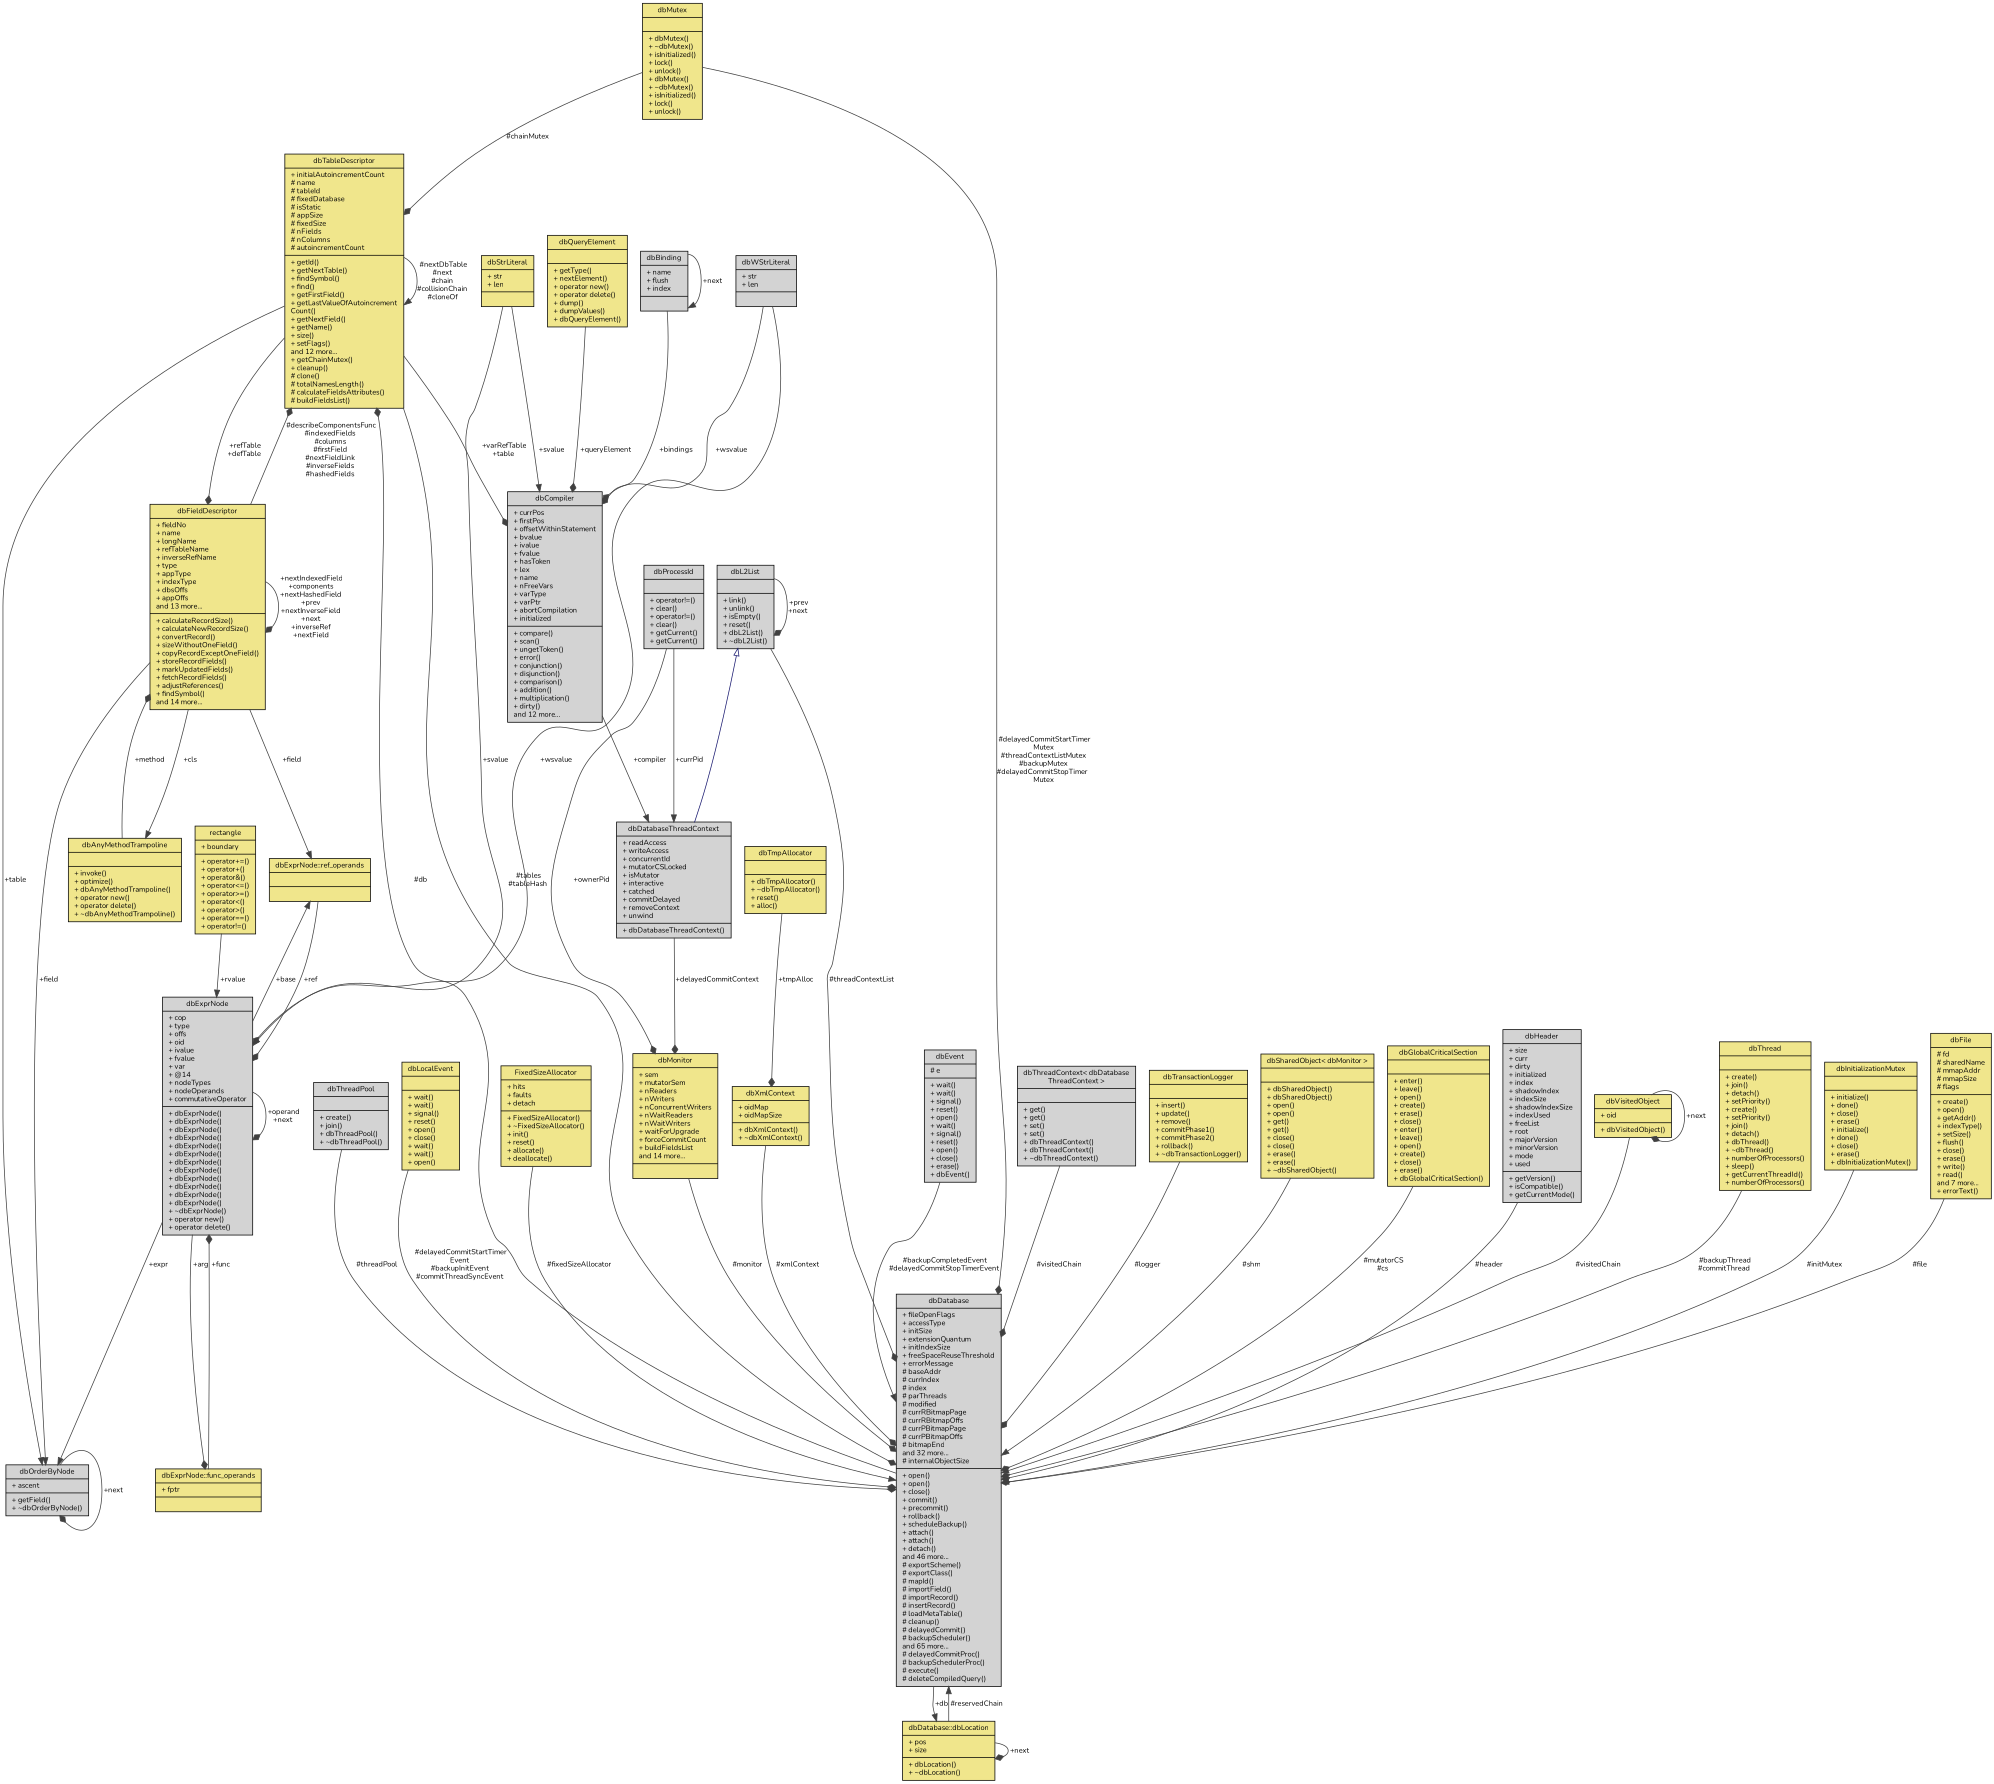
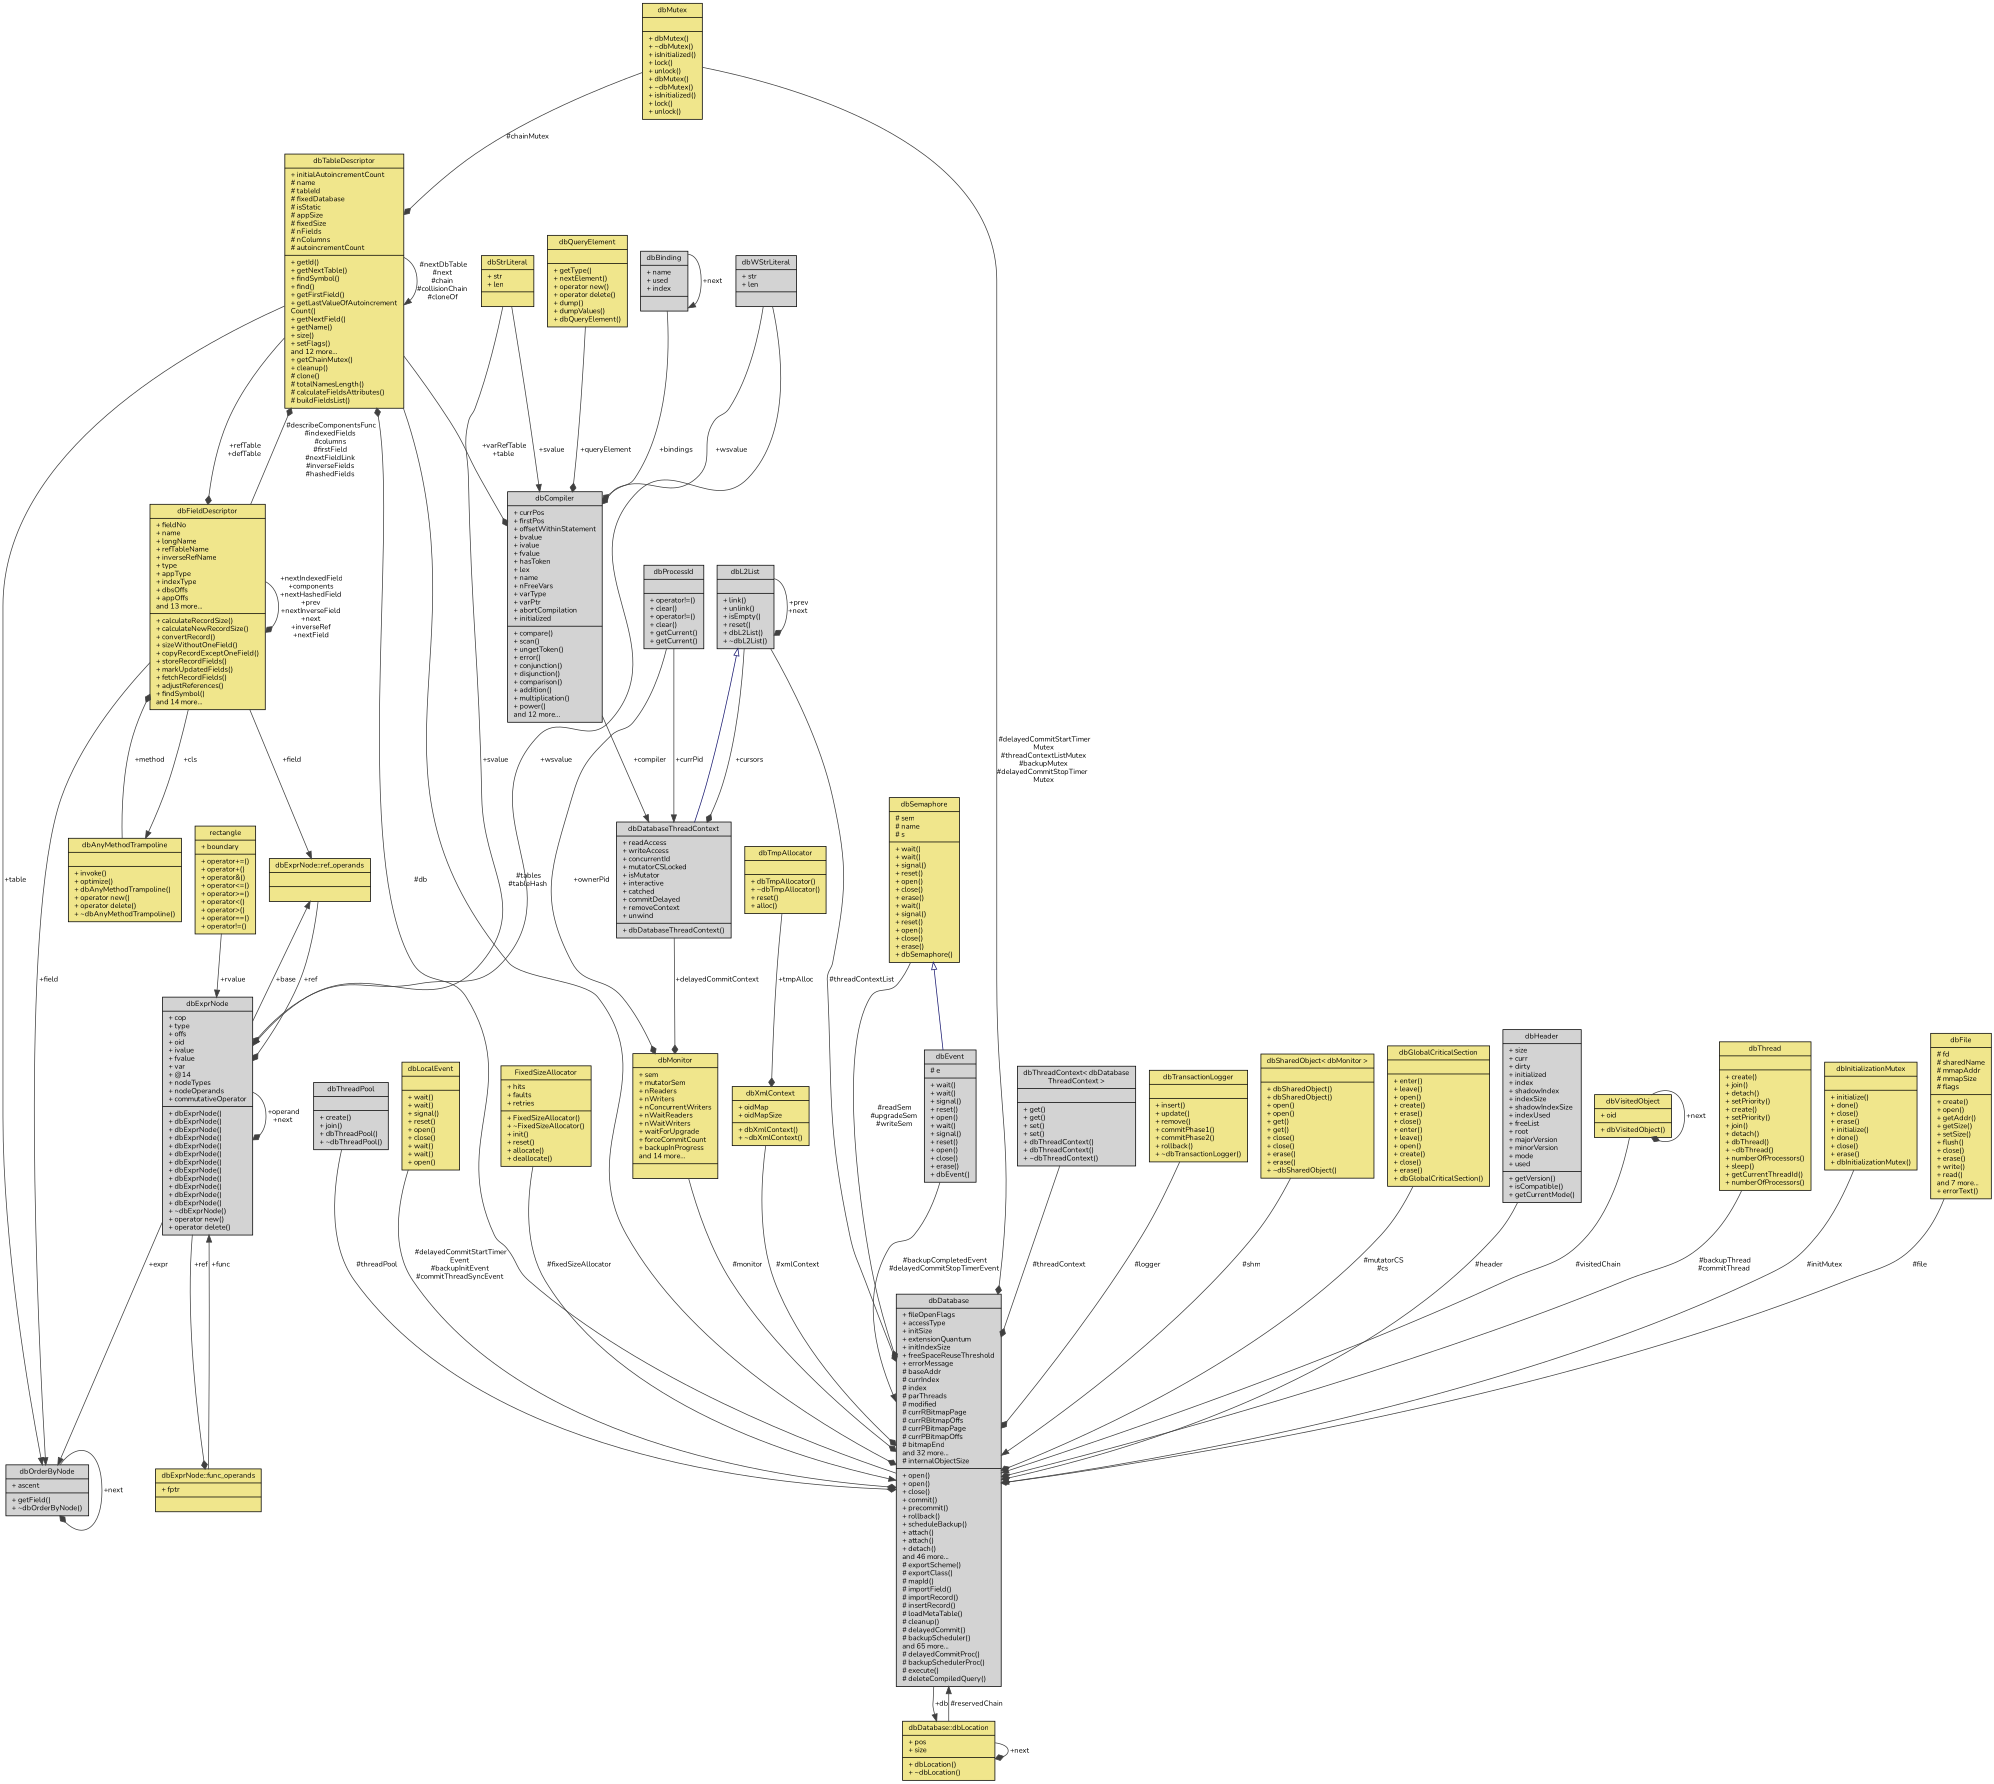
(658, 280) -> (658, 280)
(527, 706) -> (530, 706)
none -> (735, 733)
none -> (924, 880)
(522, 1103) -> (521, 1103)
(1960, 1126) -> (1955, 1126)
(666, 1148) -> (671, 1148)
(200, 1265) -> (200, 1265)
(1058, 1265) -> (1058, 1265)
(209, 1356) -> (209, 1356)
